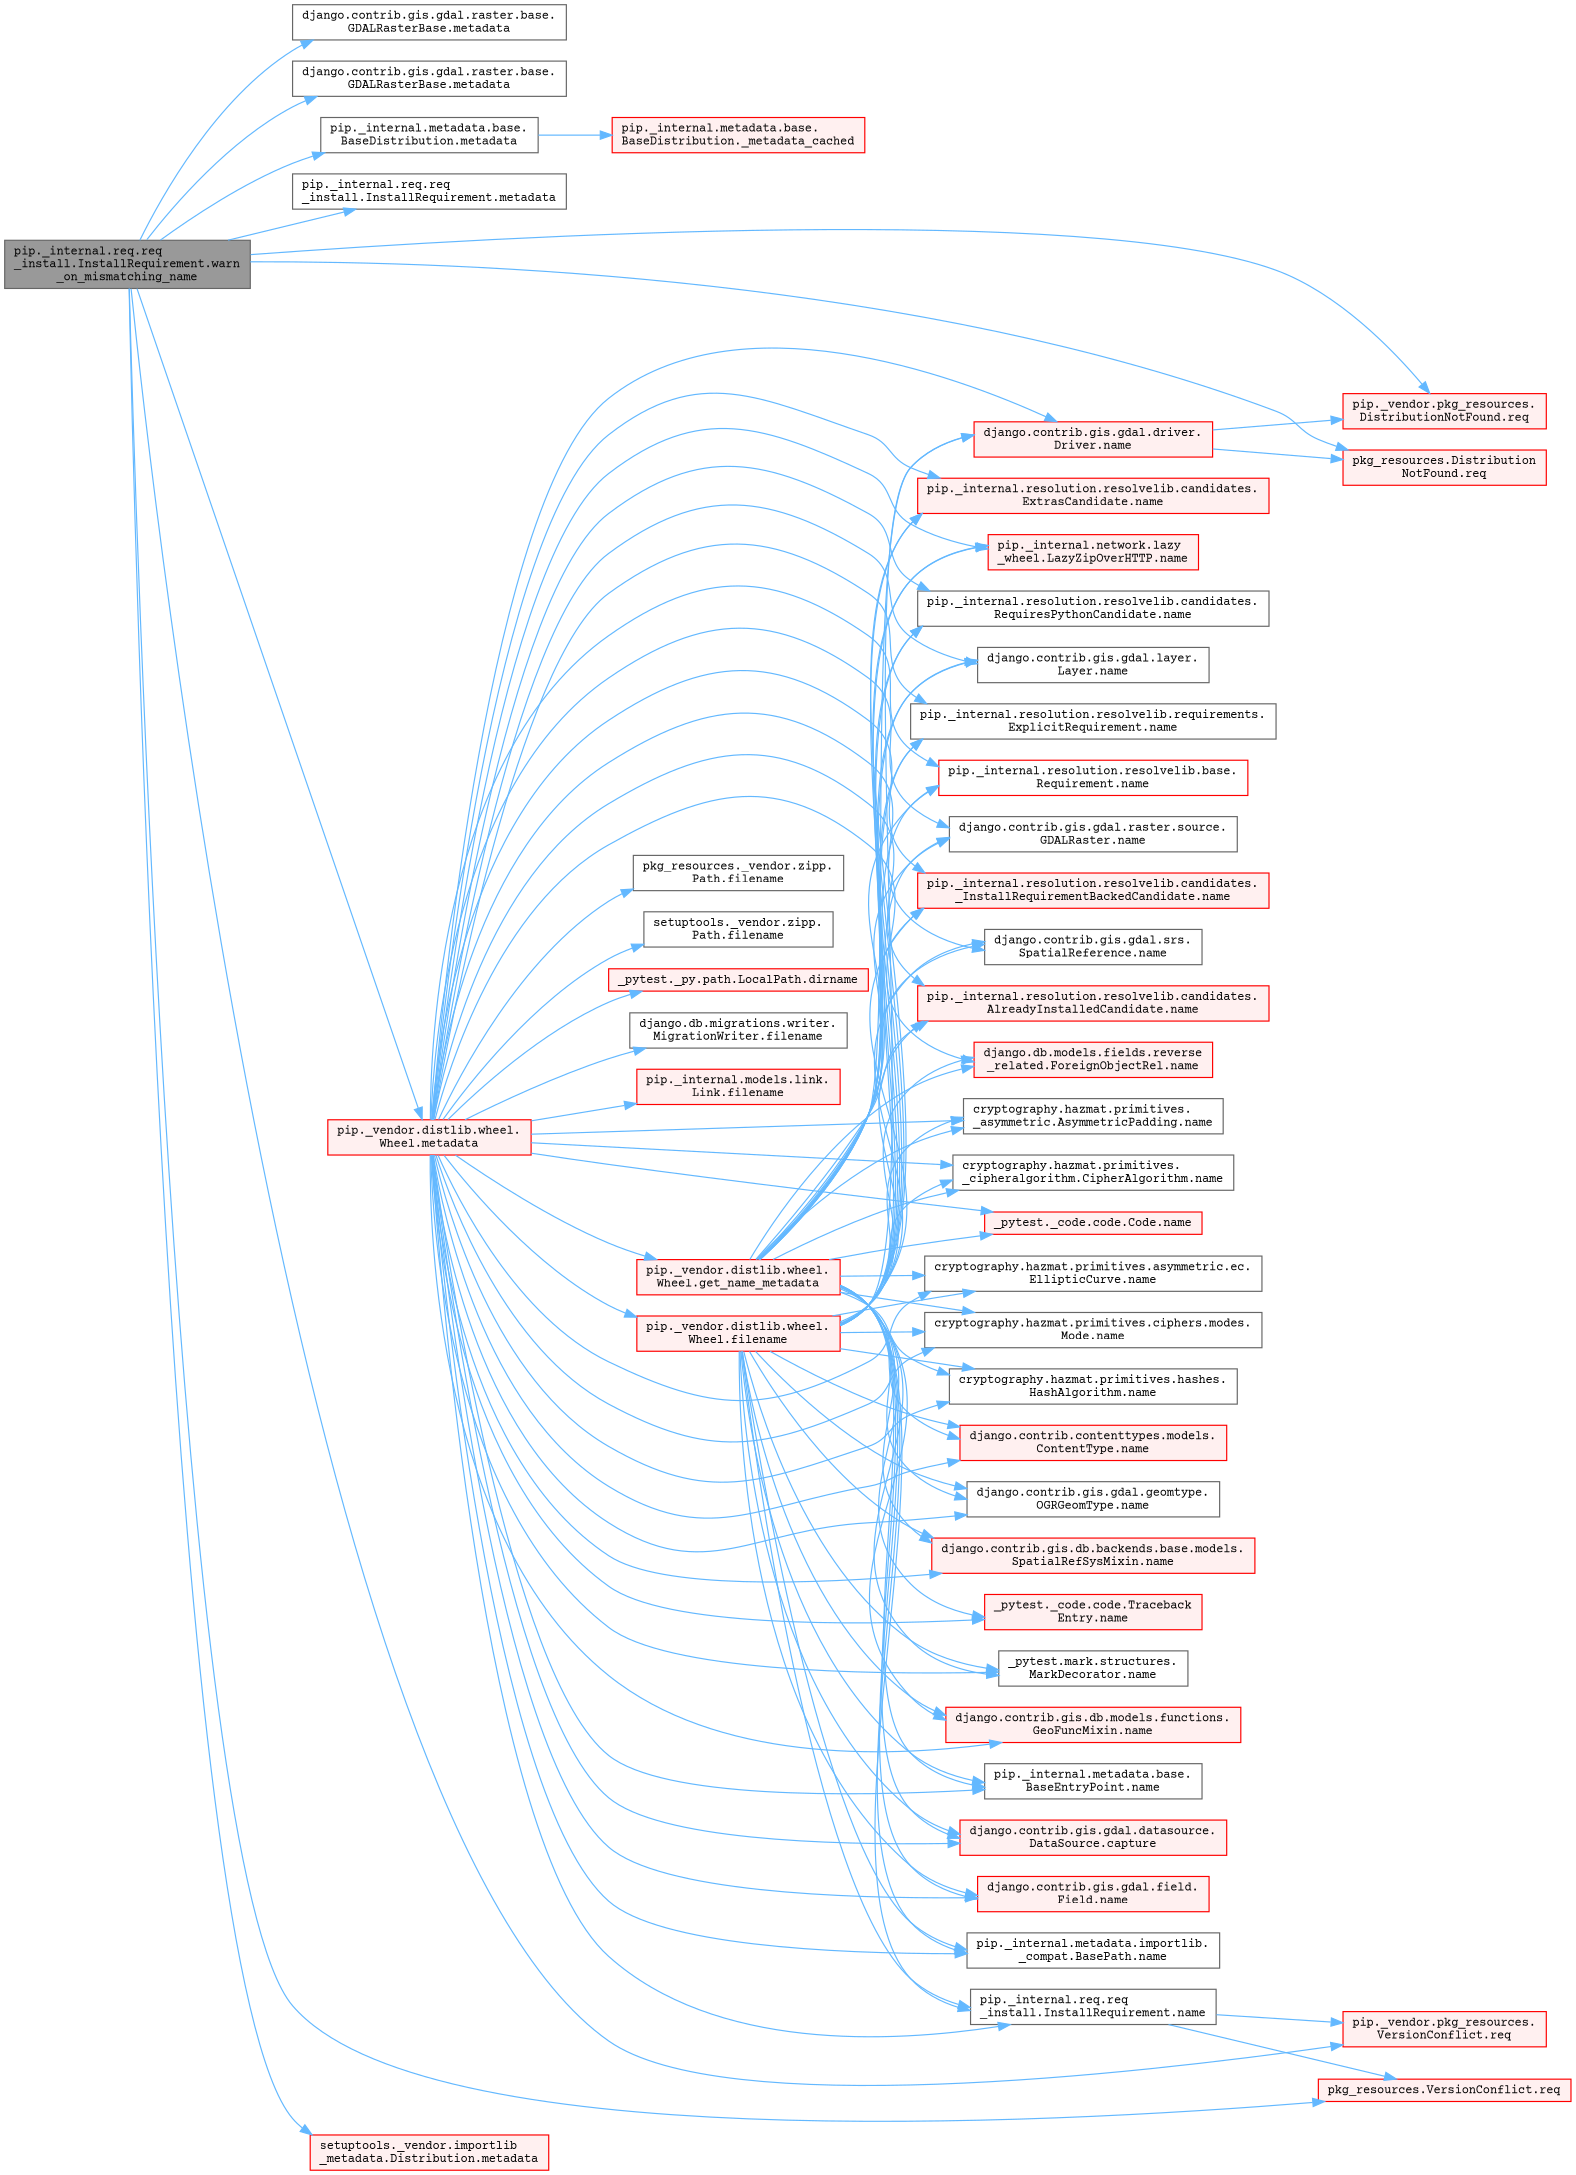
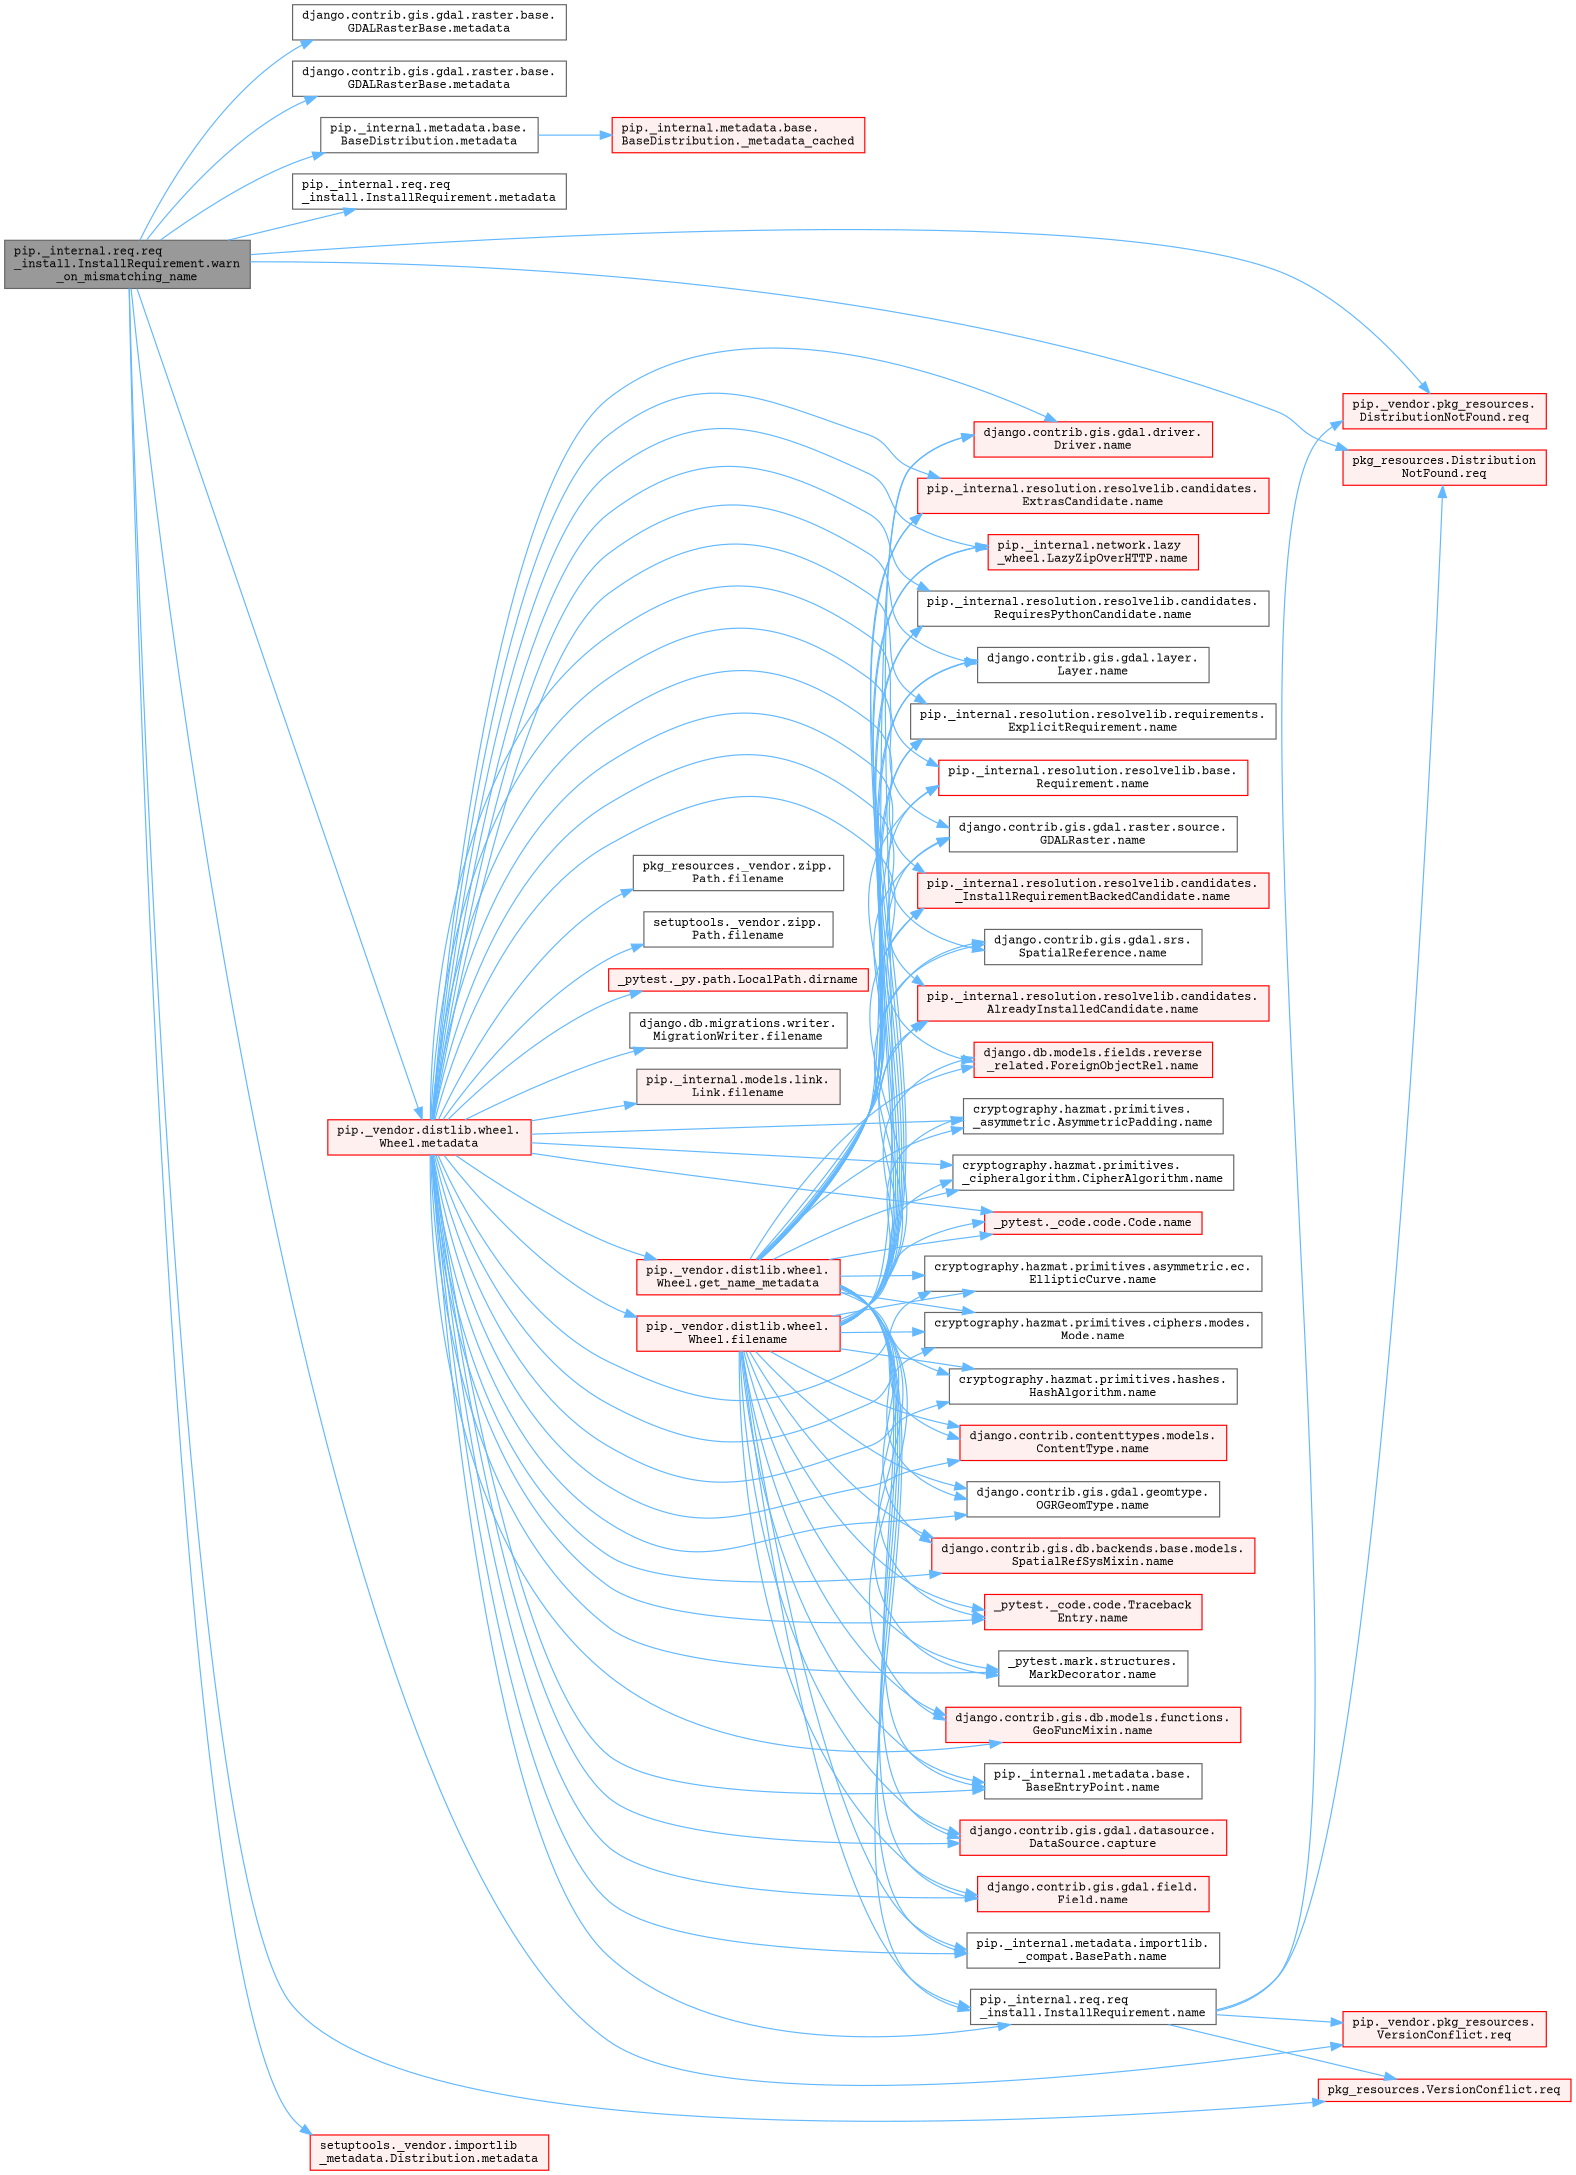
(1272, 425) -> (1300, 1234)
(1272, 454) -> (1396, 1278)
(738, 1087) -> (738, 1087)
none -> (931, 1235)
none -> (831, 1507)
